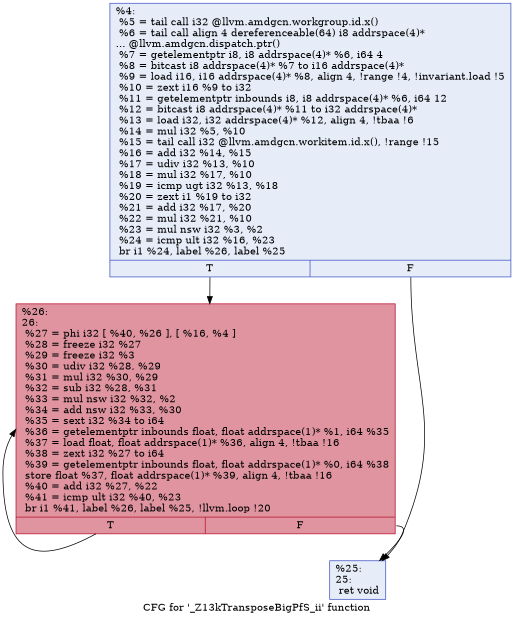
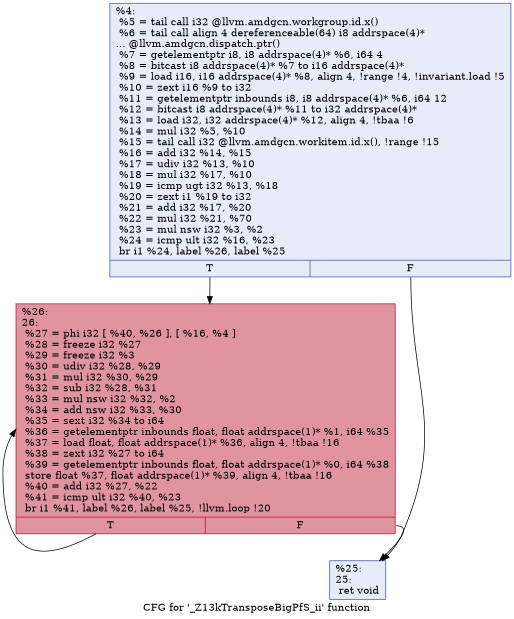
(184, 219) -> (184, 219)
